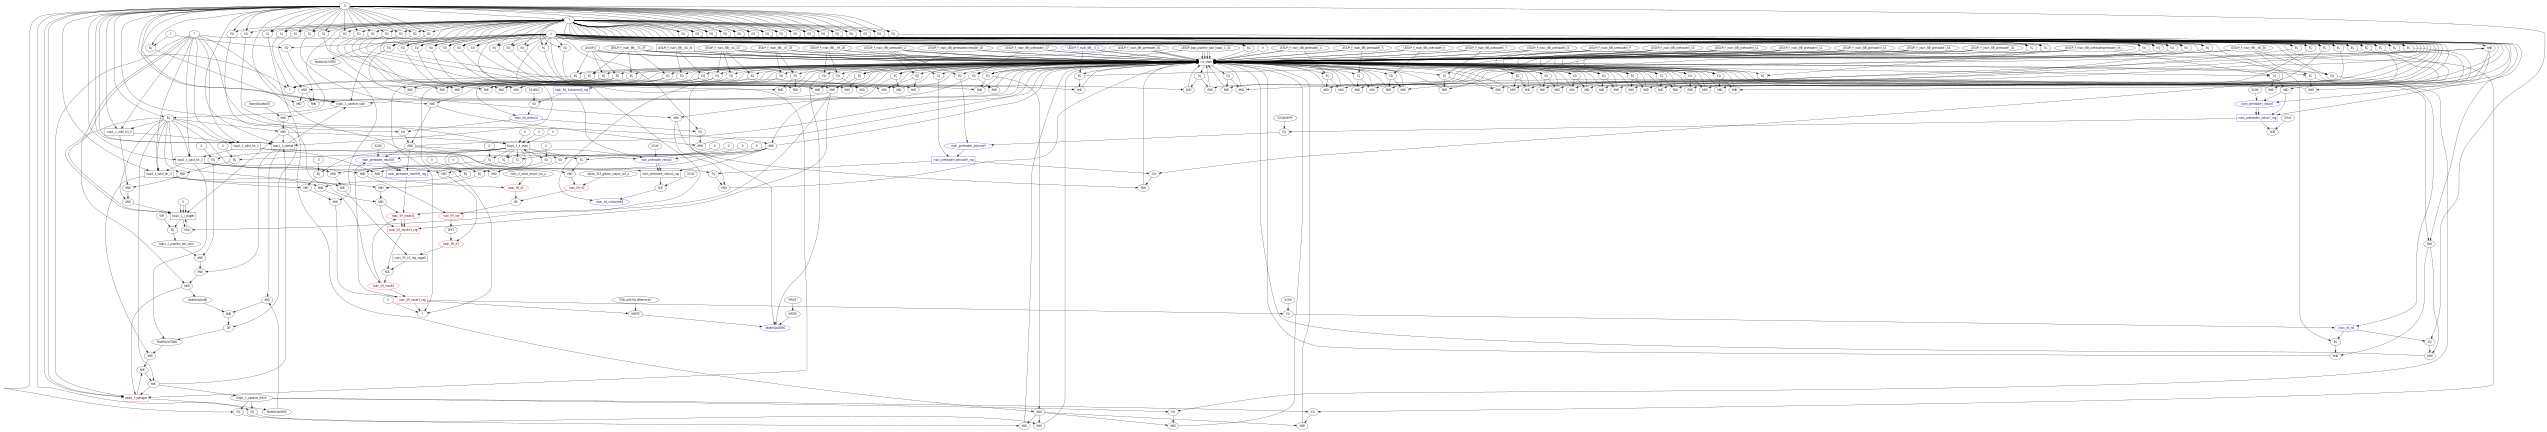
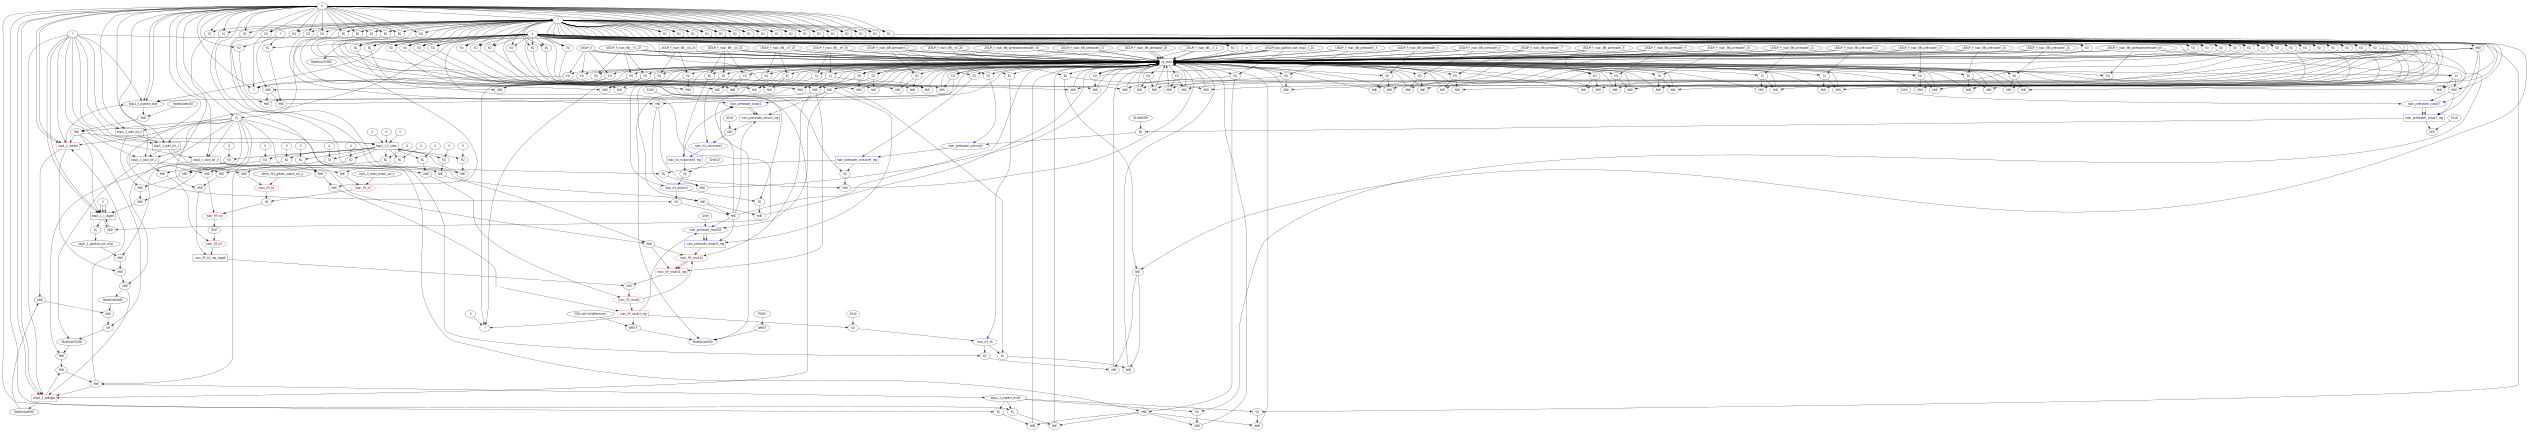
(1083, 48) -> (1201, 48)
(283, 146) -> (68, 146)
none -> (697, 152)
(175, 167) -> none
(162, 216) -> none
